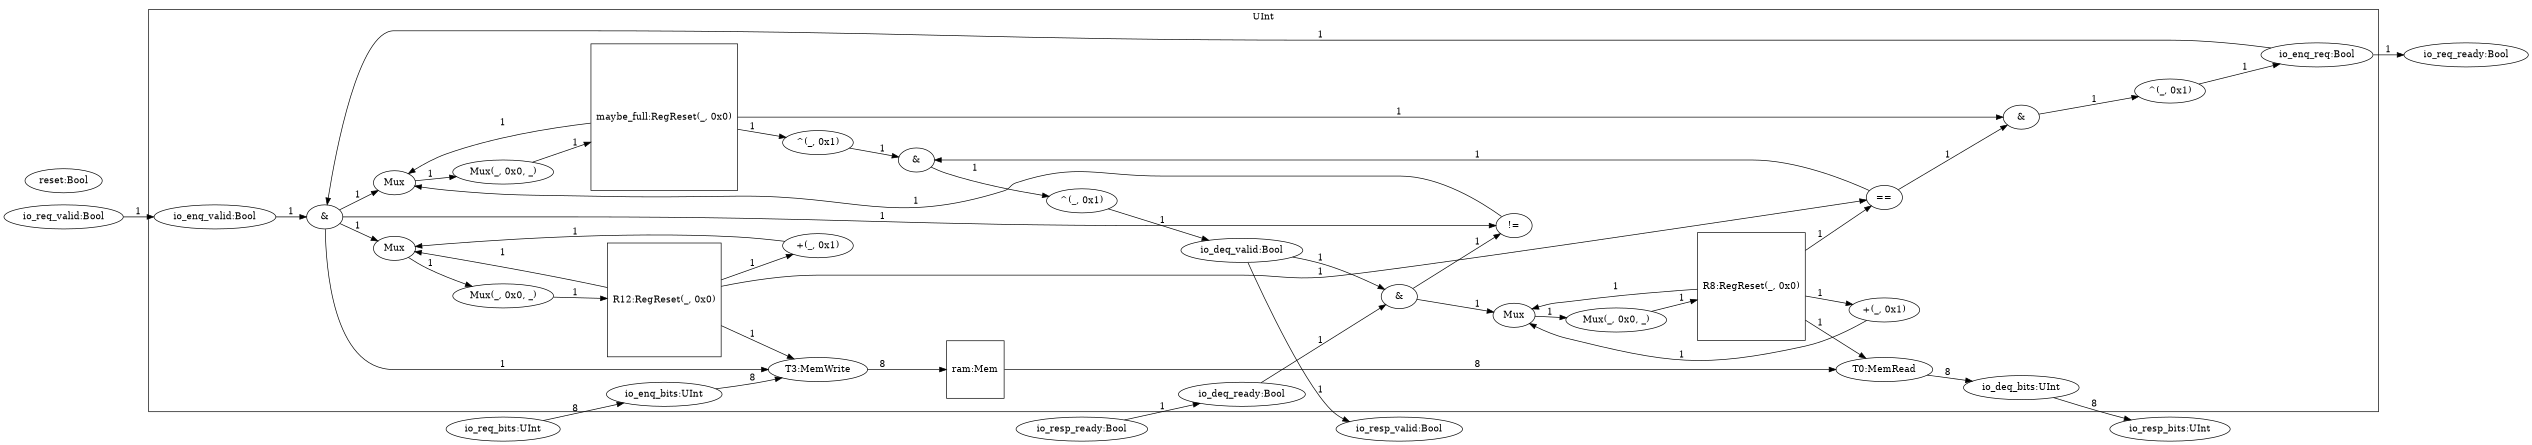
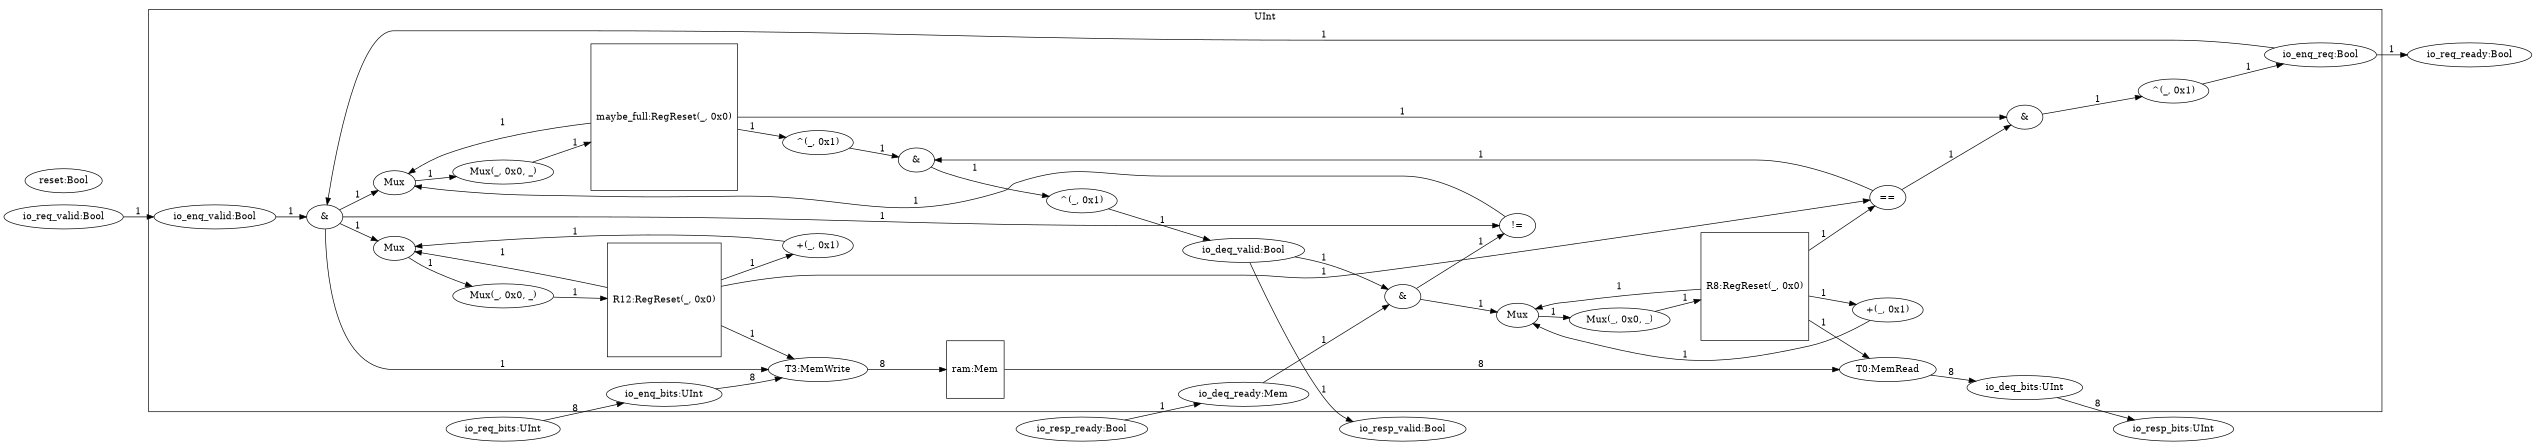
(1242, 394) -> (1244, 394)
